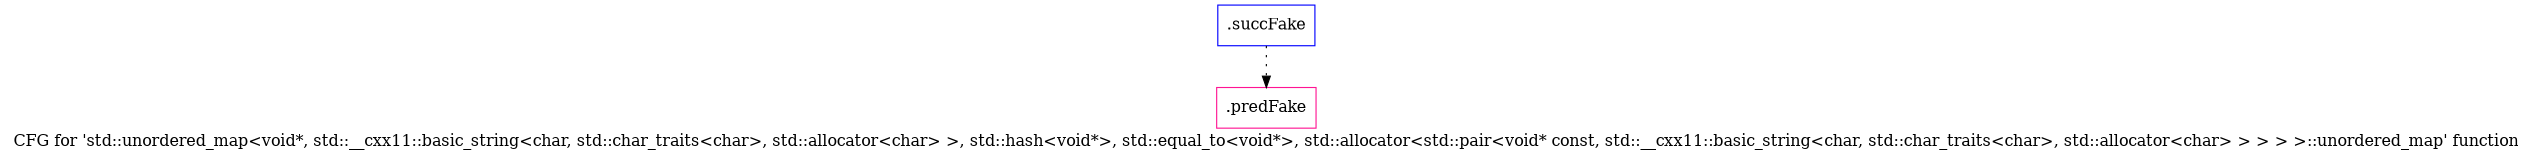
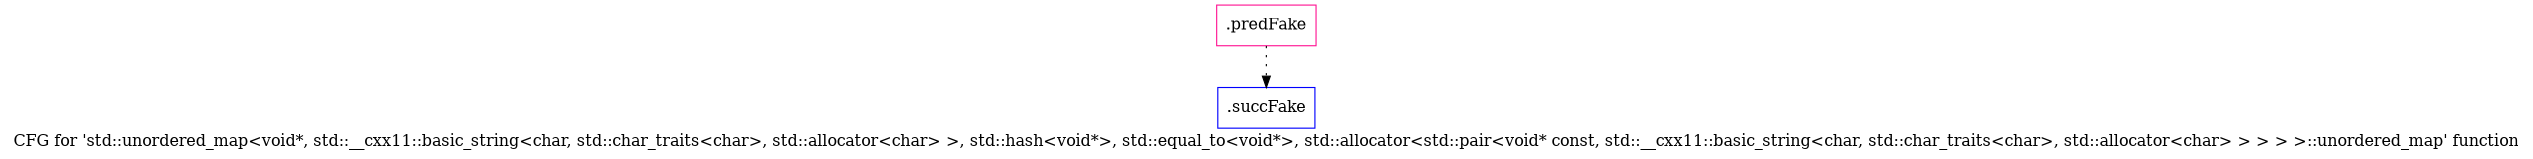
(1266, 61) -> (1266, 61)
